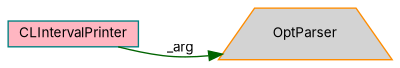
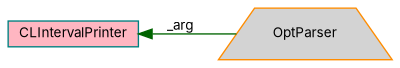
(163, 56) -> (194, 34)
